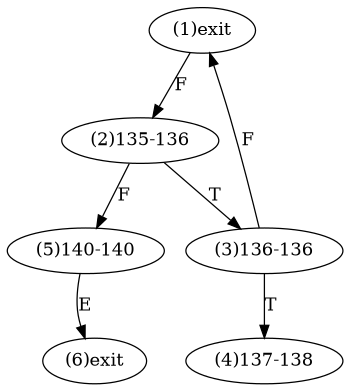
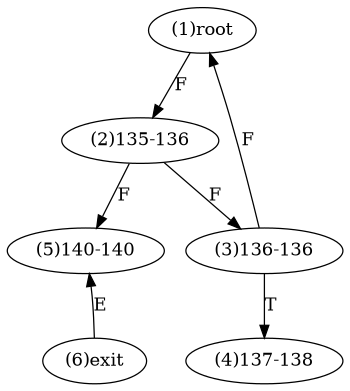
(202, 30) -> (202, 30)
(215, 196) -> (215, 196)
(77, 300) -> (93, 312)
